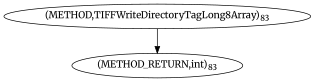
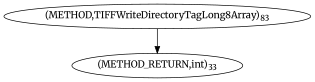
(213, 65) -> (213, 65)
